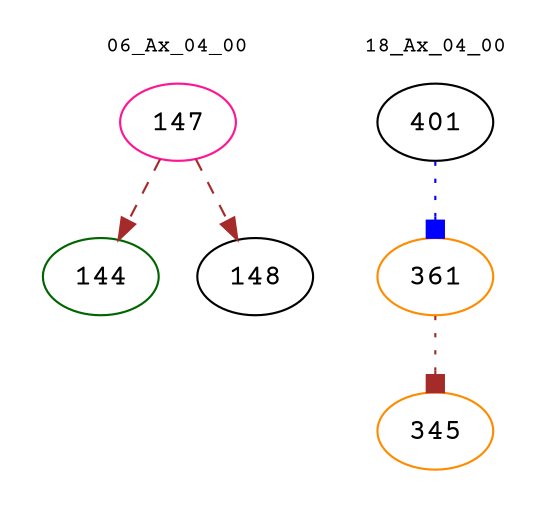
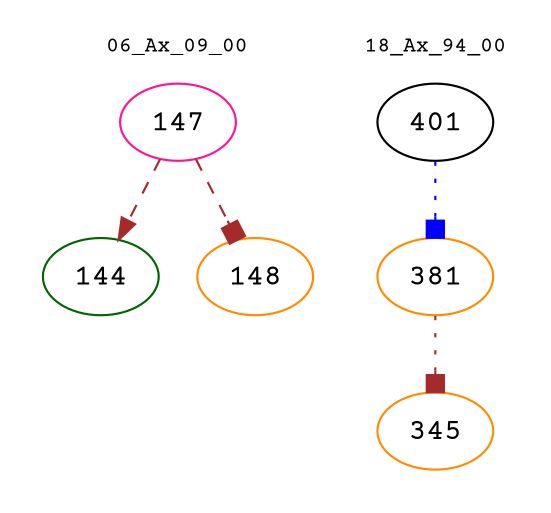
(178, 46) -> (178, 46)
(436, 46) -> (436, 46)
(212, 190) -> (212, 190)
(255, 277) -> (255, 277)
(435, 277) -> (435, 277)
